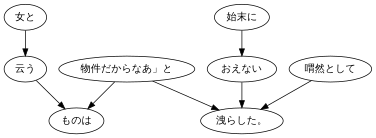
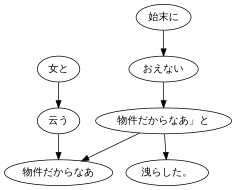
(330, 69) -> none
(242, 91) -> (164, 91)
(76, 121) -> (59, 173)
